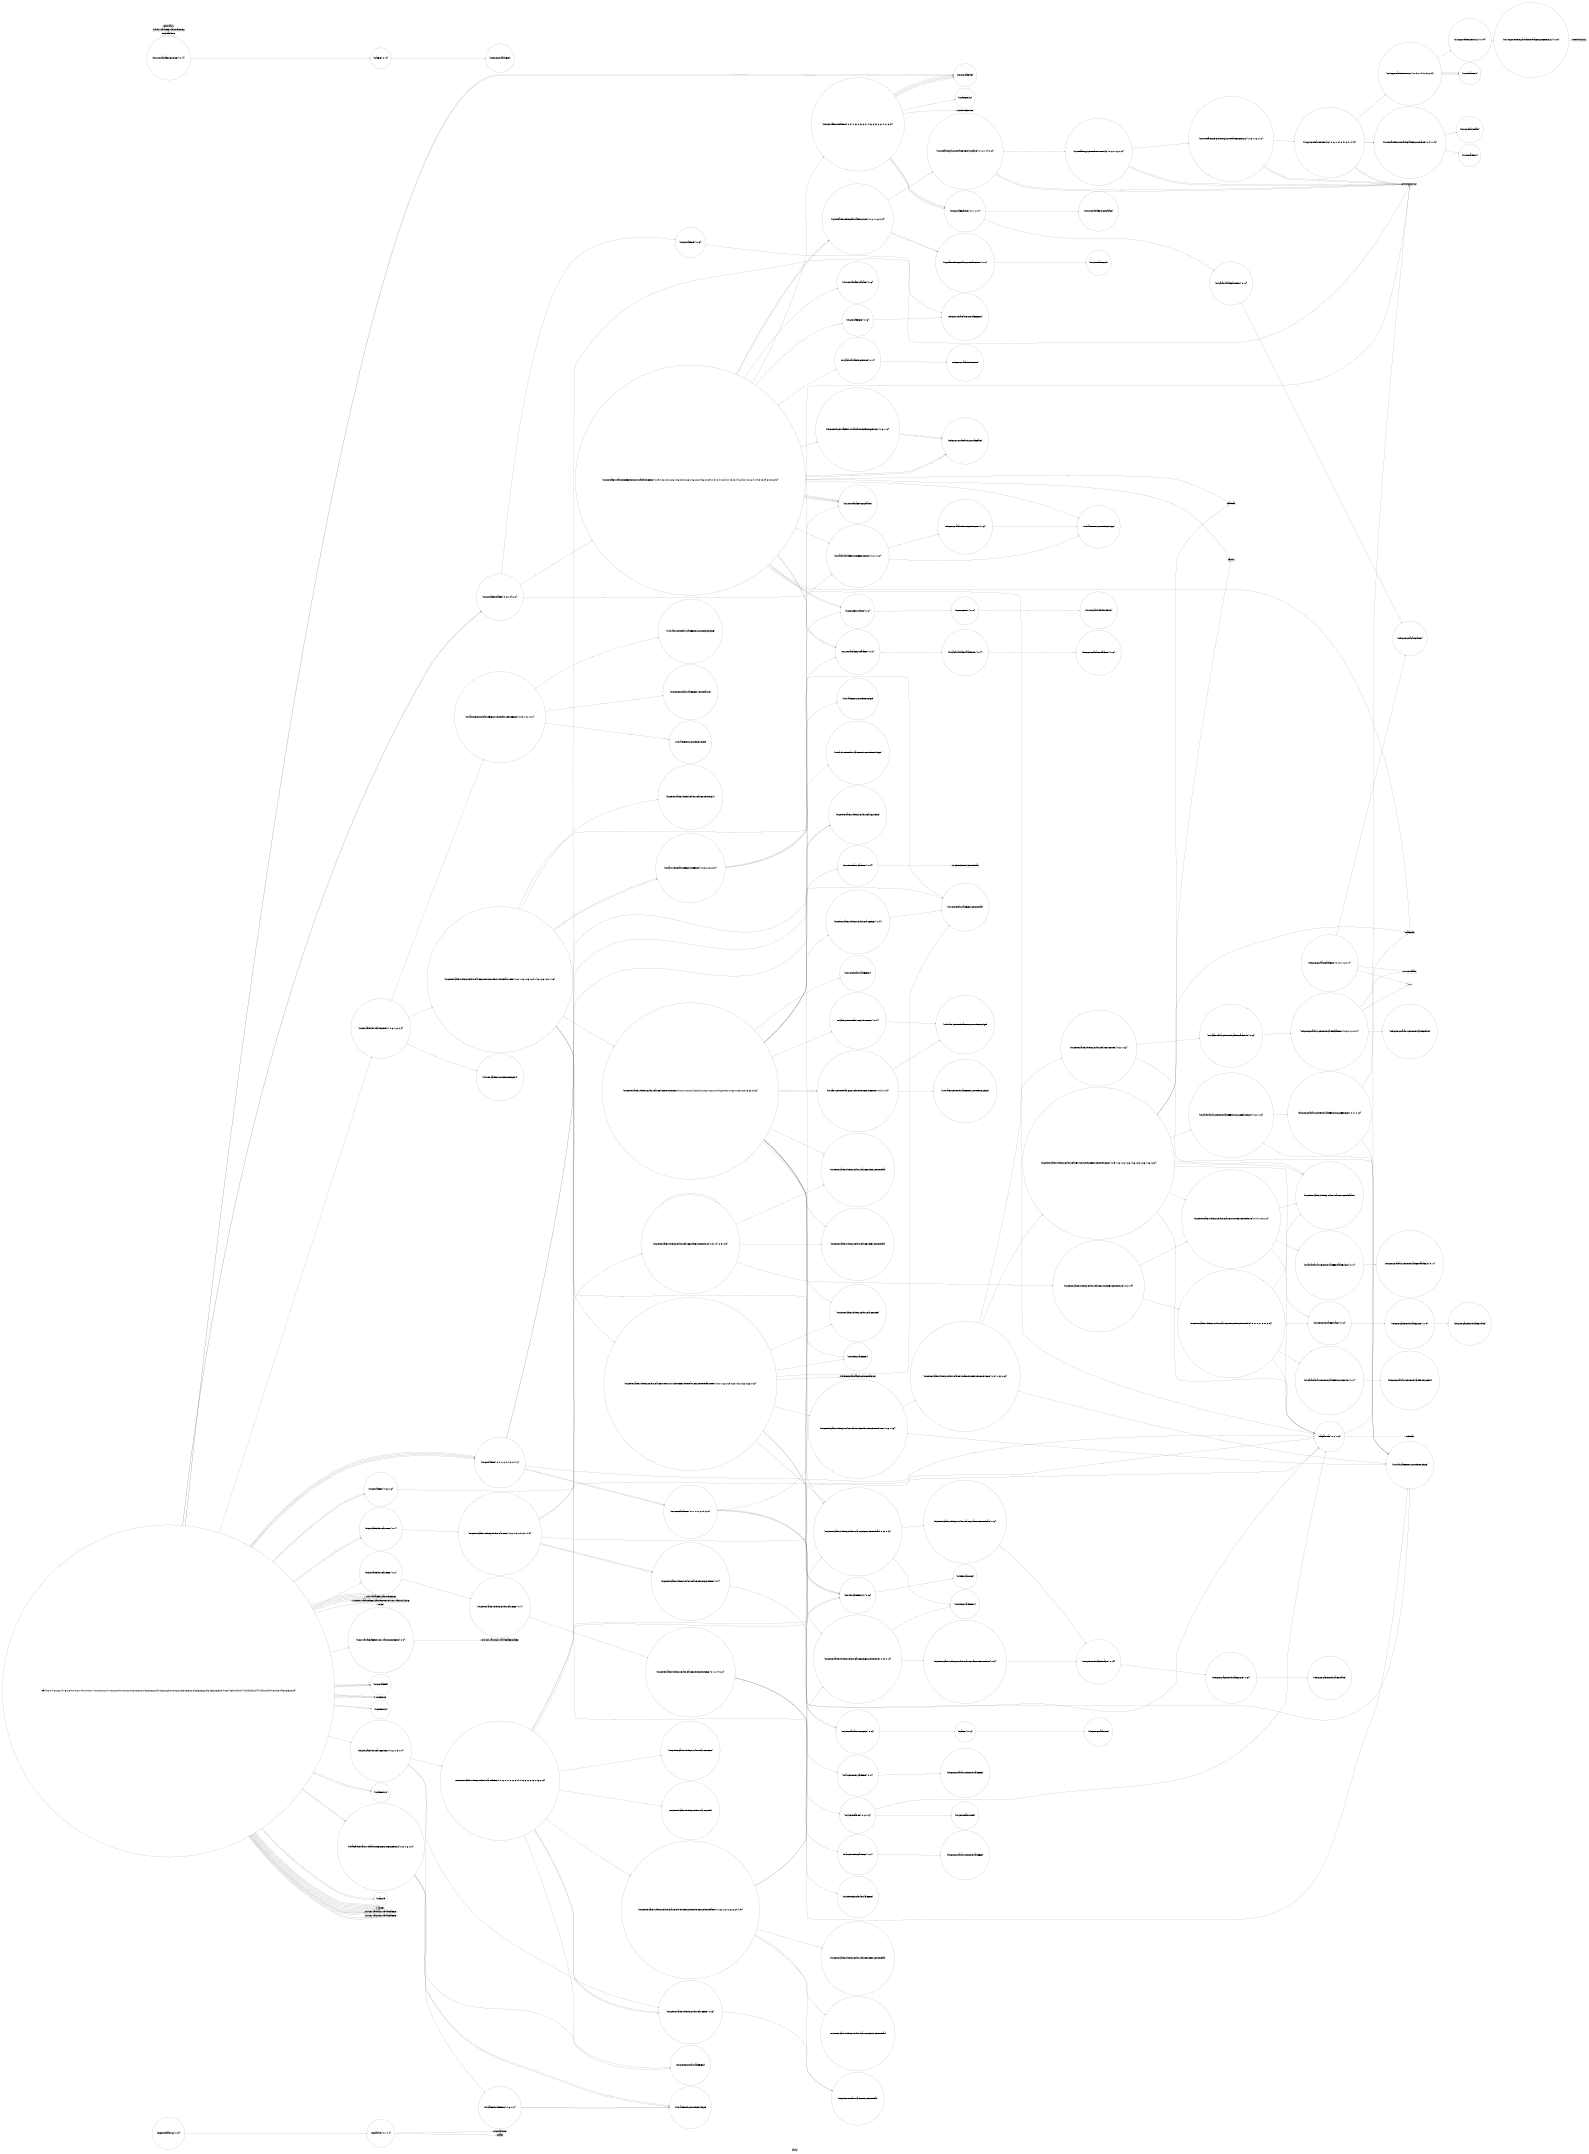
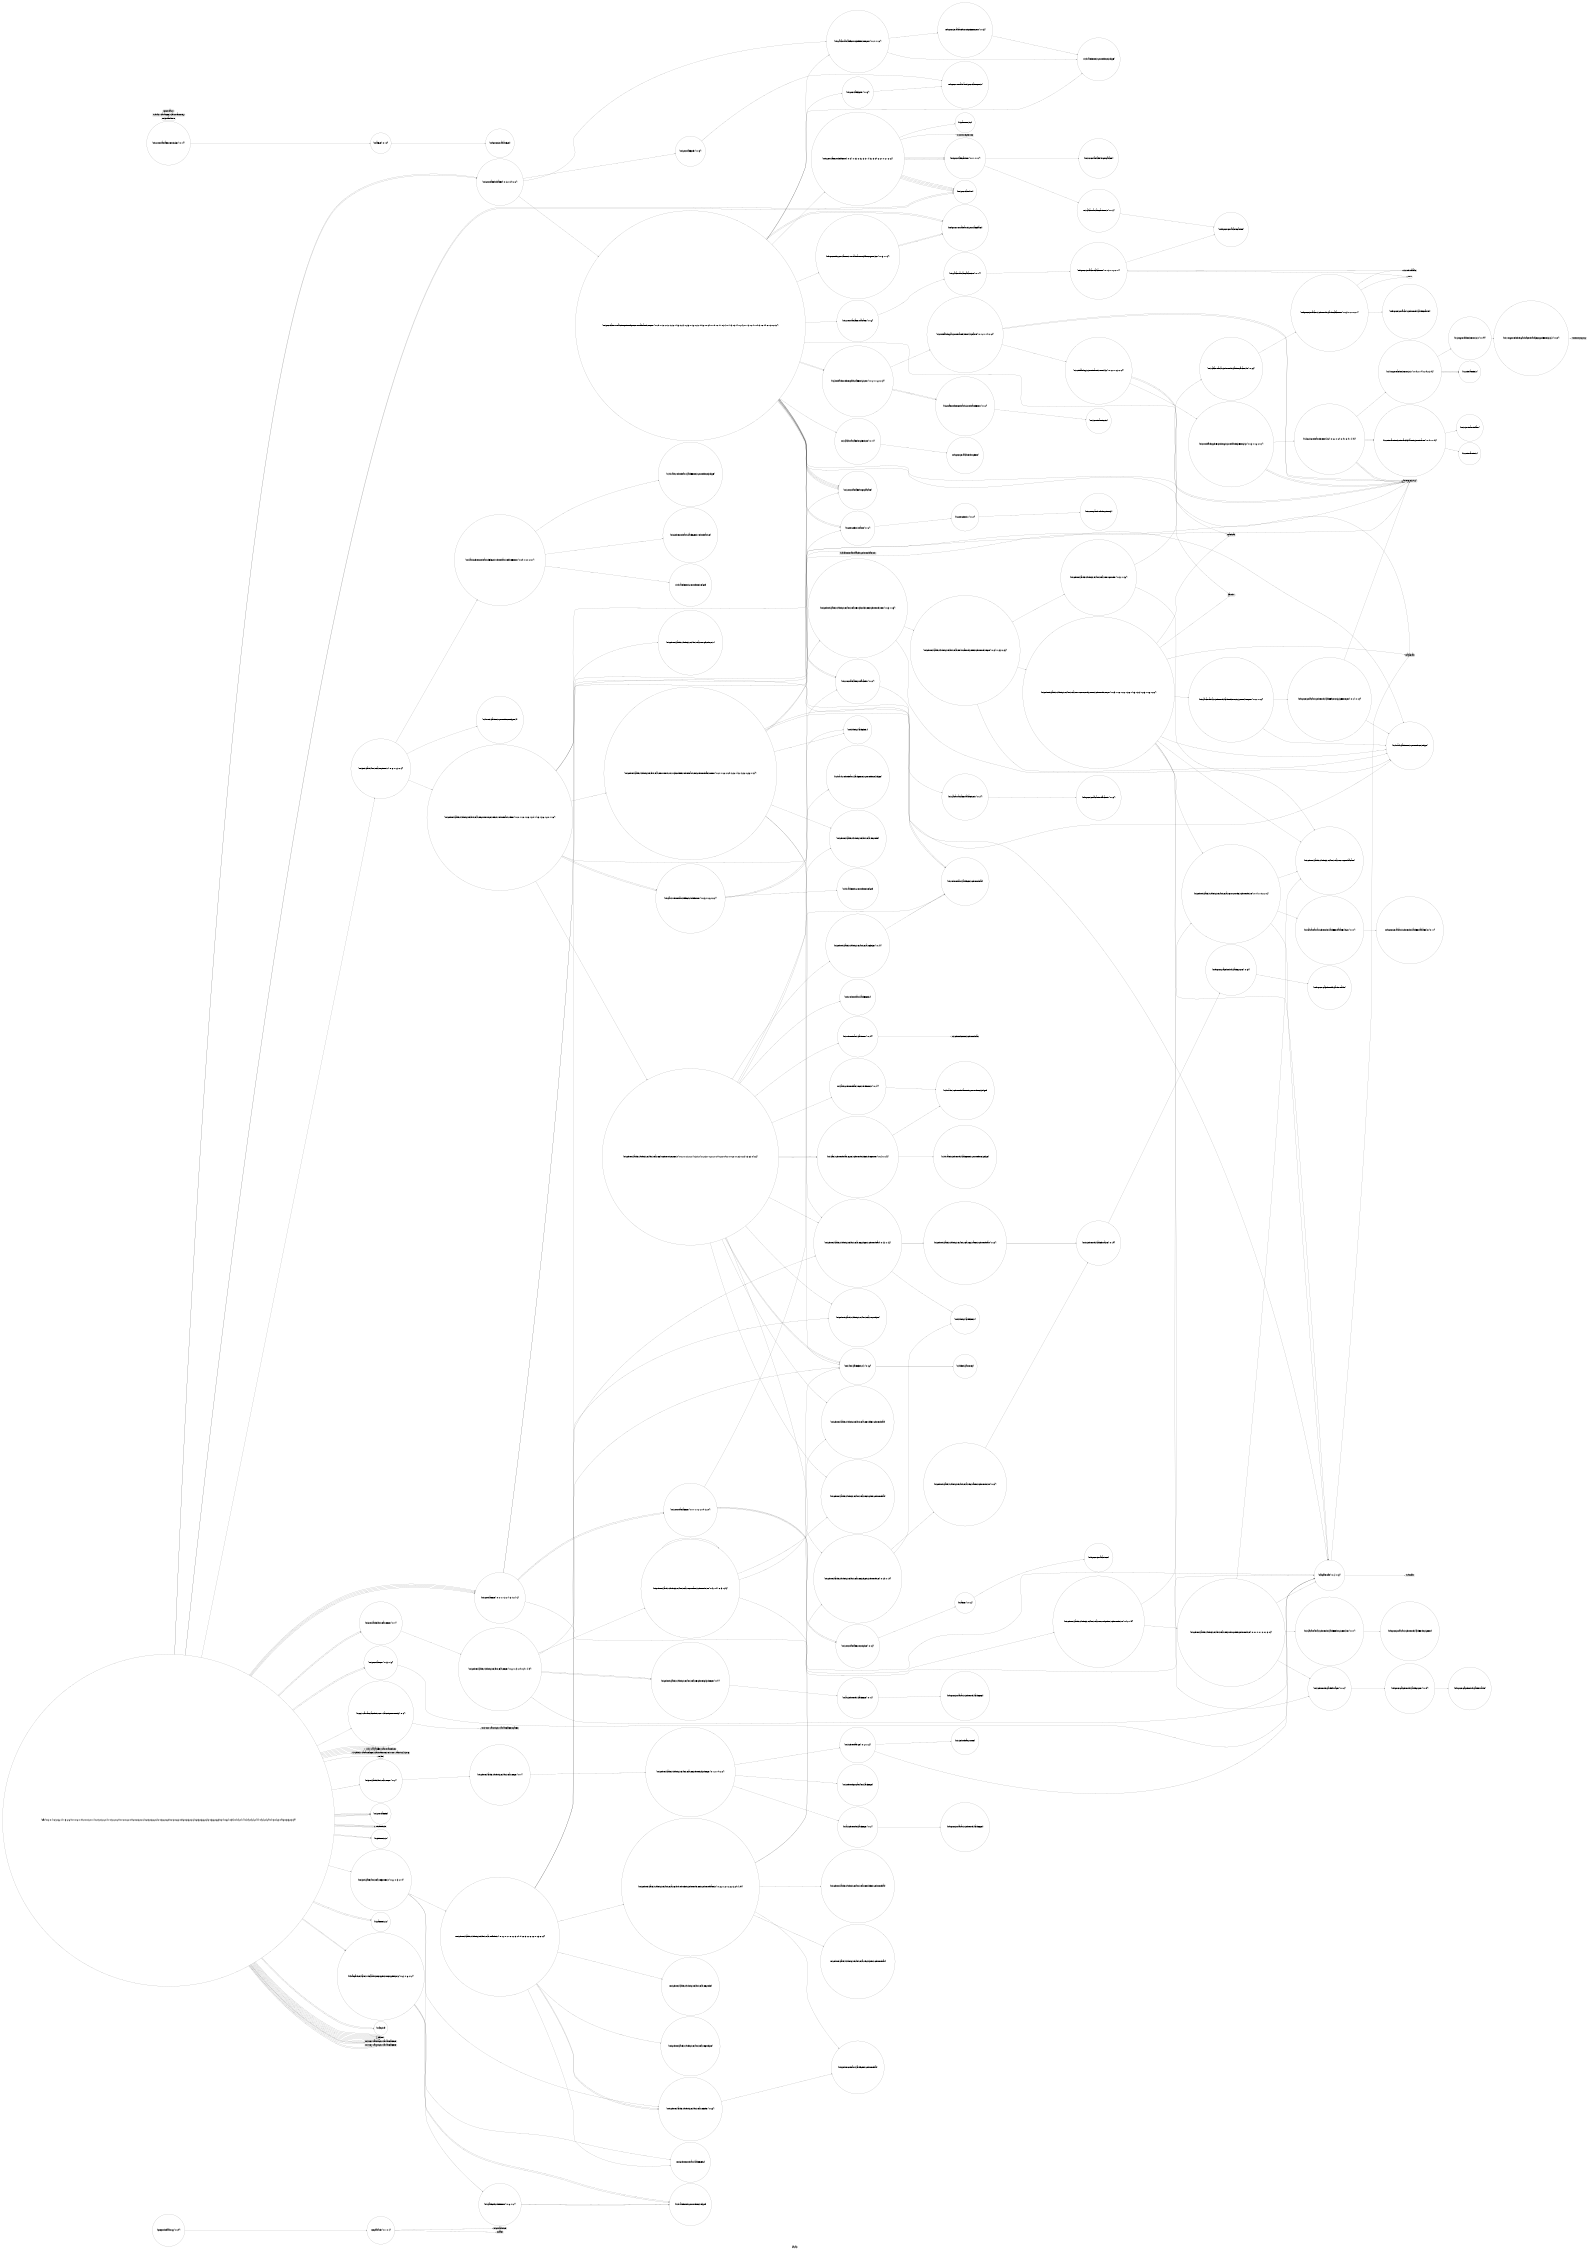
none -> (965, 274)
